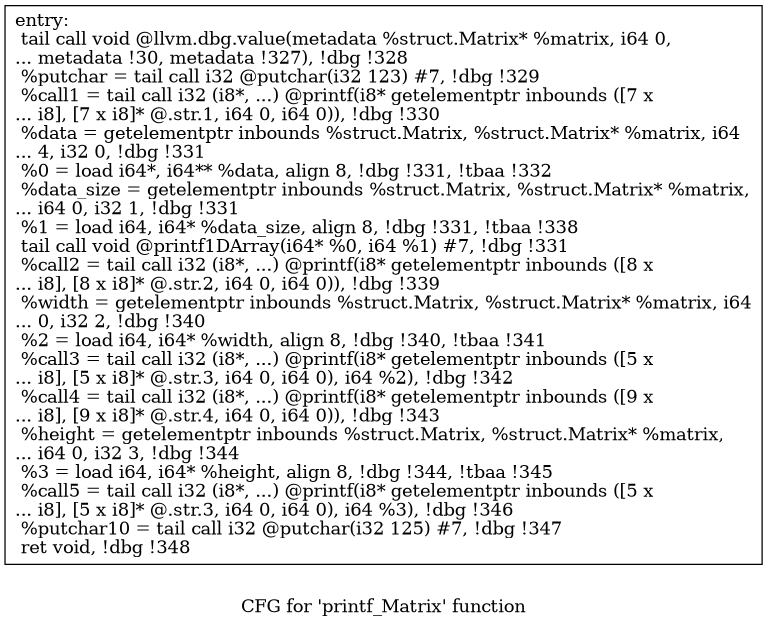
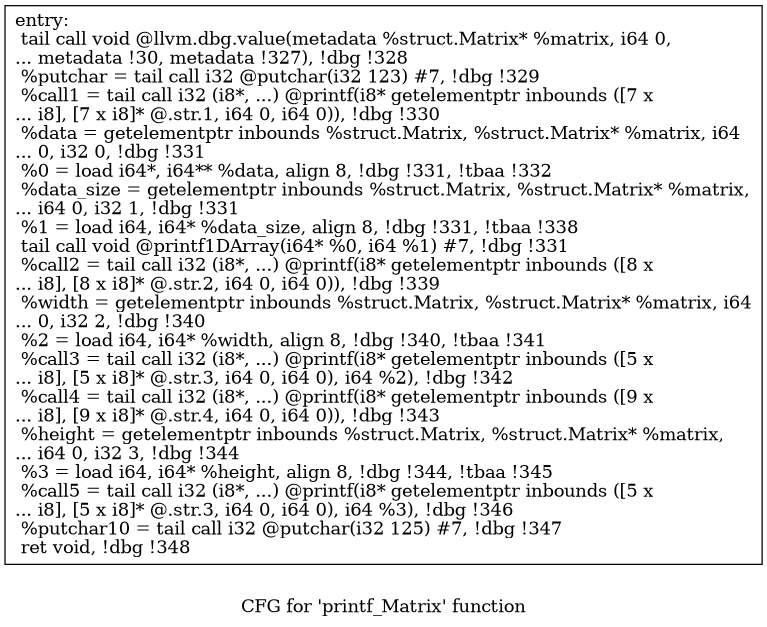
(110, 153) -> (110, 153)
